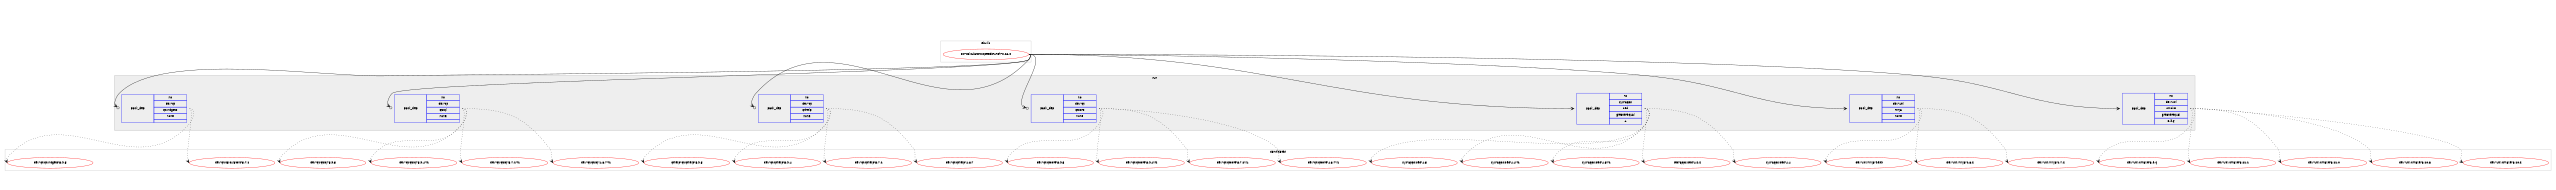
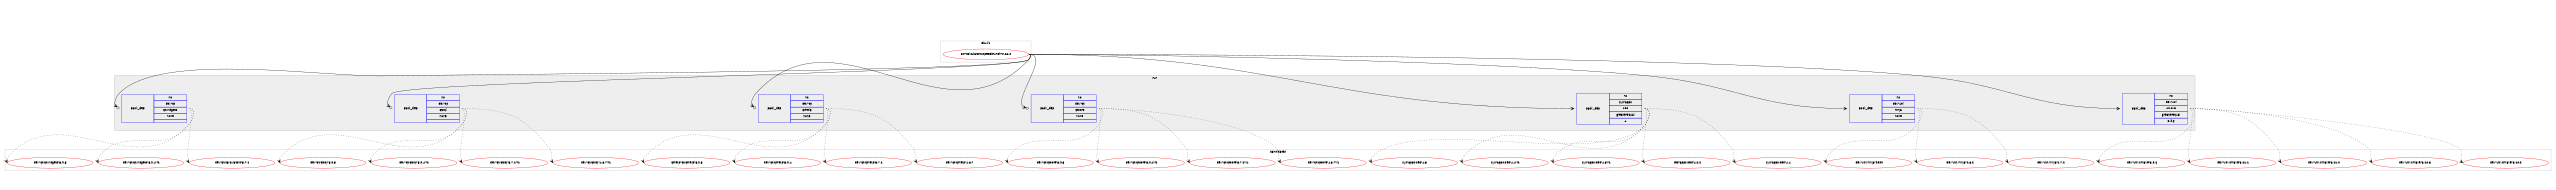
none -> (141, 163)
